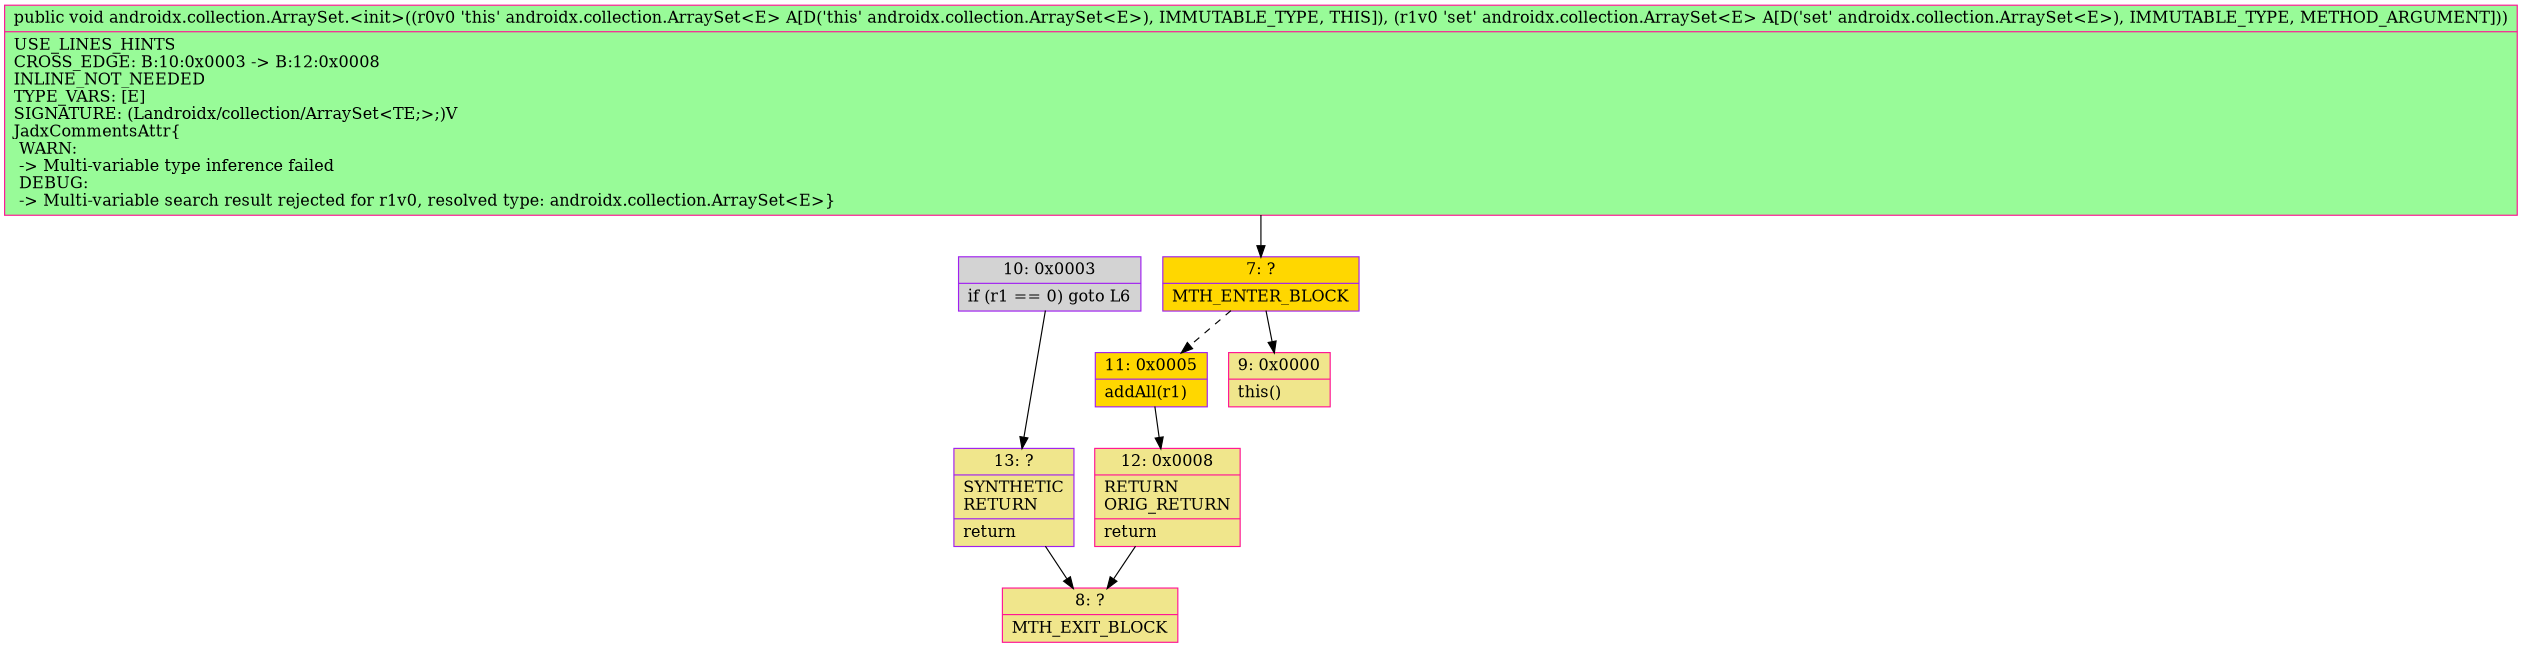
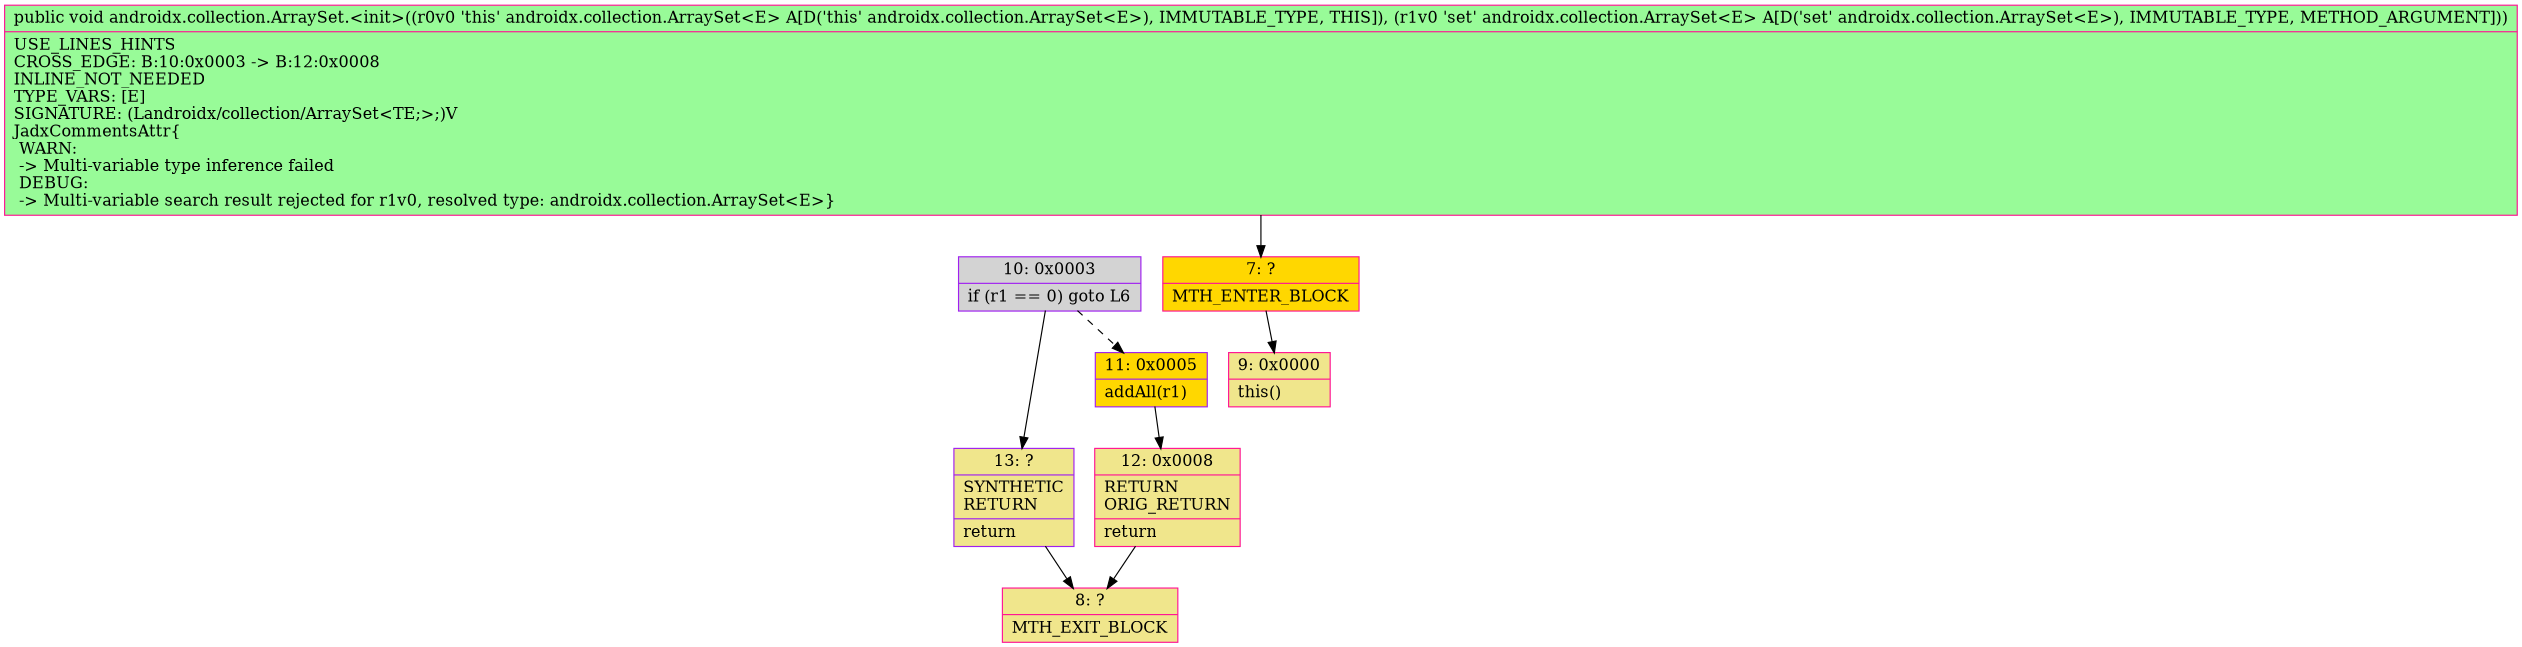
(1261, 284) -> (1261, 284)
(1211, 328) -> (1096, 328)
